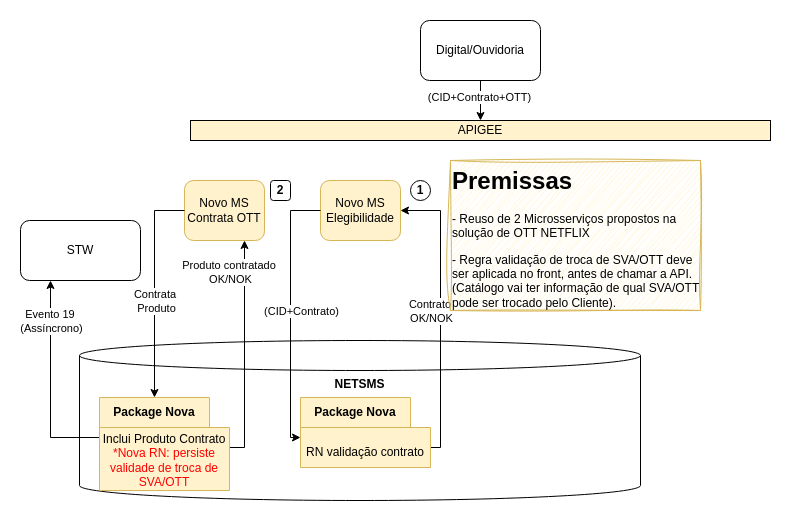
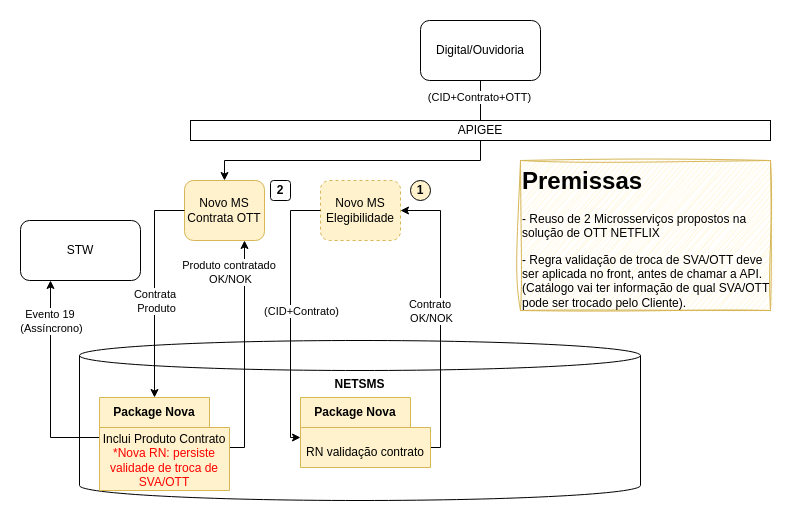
(481, 112) -> (481, 115)
(481, 131) -> (481, 131)
none -> (333, 161)
(421, 191) -> (421, 191)
(361, 211) -> (361, 211)
(576, 236) -> (646, 236)
